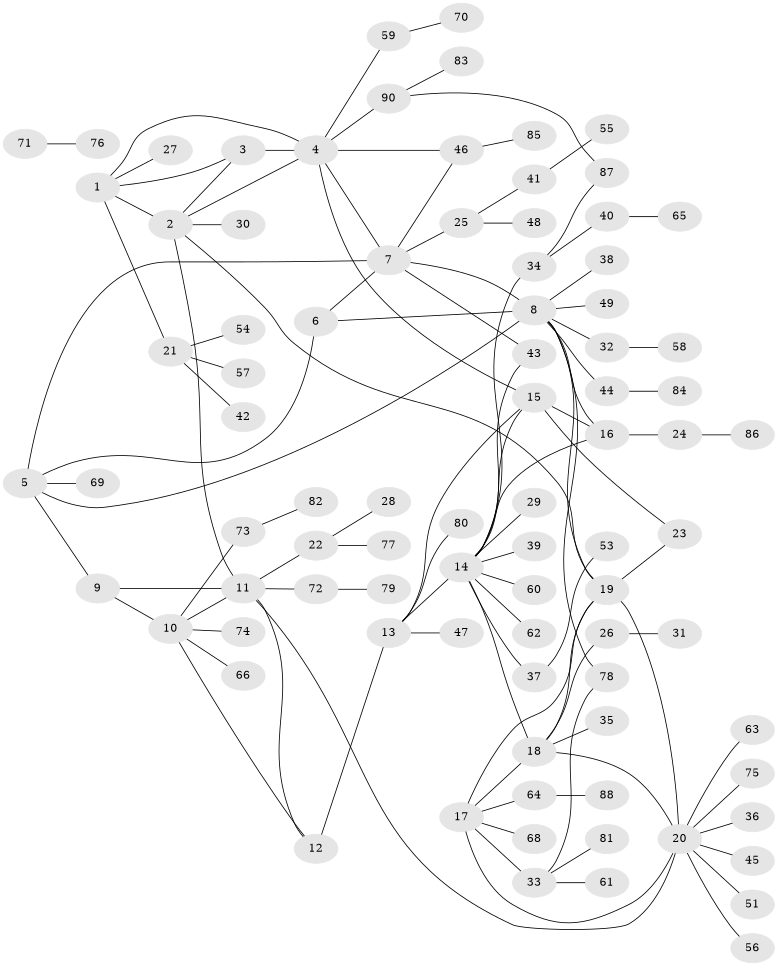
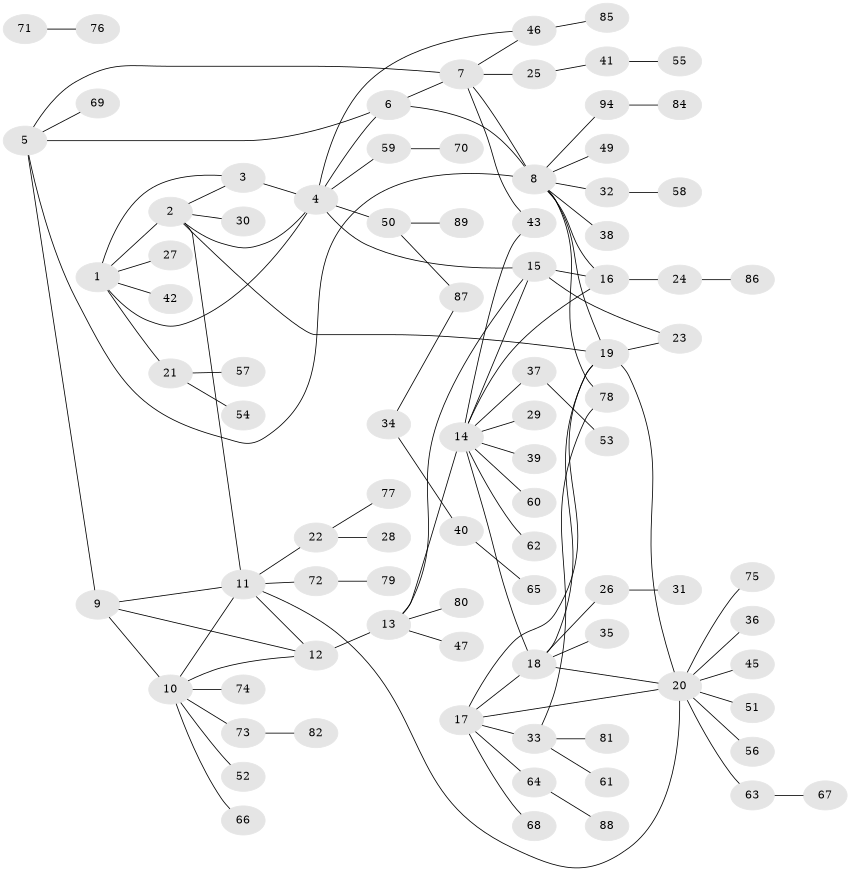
(462, 61) -> (462, 223)
(389, 99) -> (389, 223)
(352, 205) -> (349, 151)
(534, 223) -> none
(207, 384) -> (134, 288)
(607, 391) -> (607, 105)
(496, 403) -> none
none -> (203, 629)
none -> (243, 777)
none -> (825, 795)
